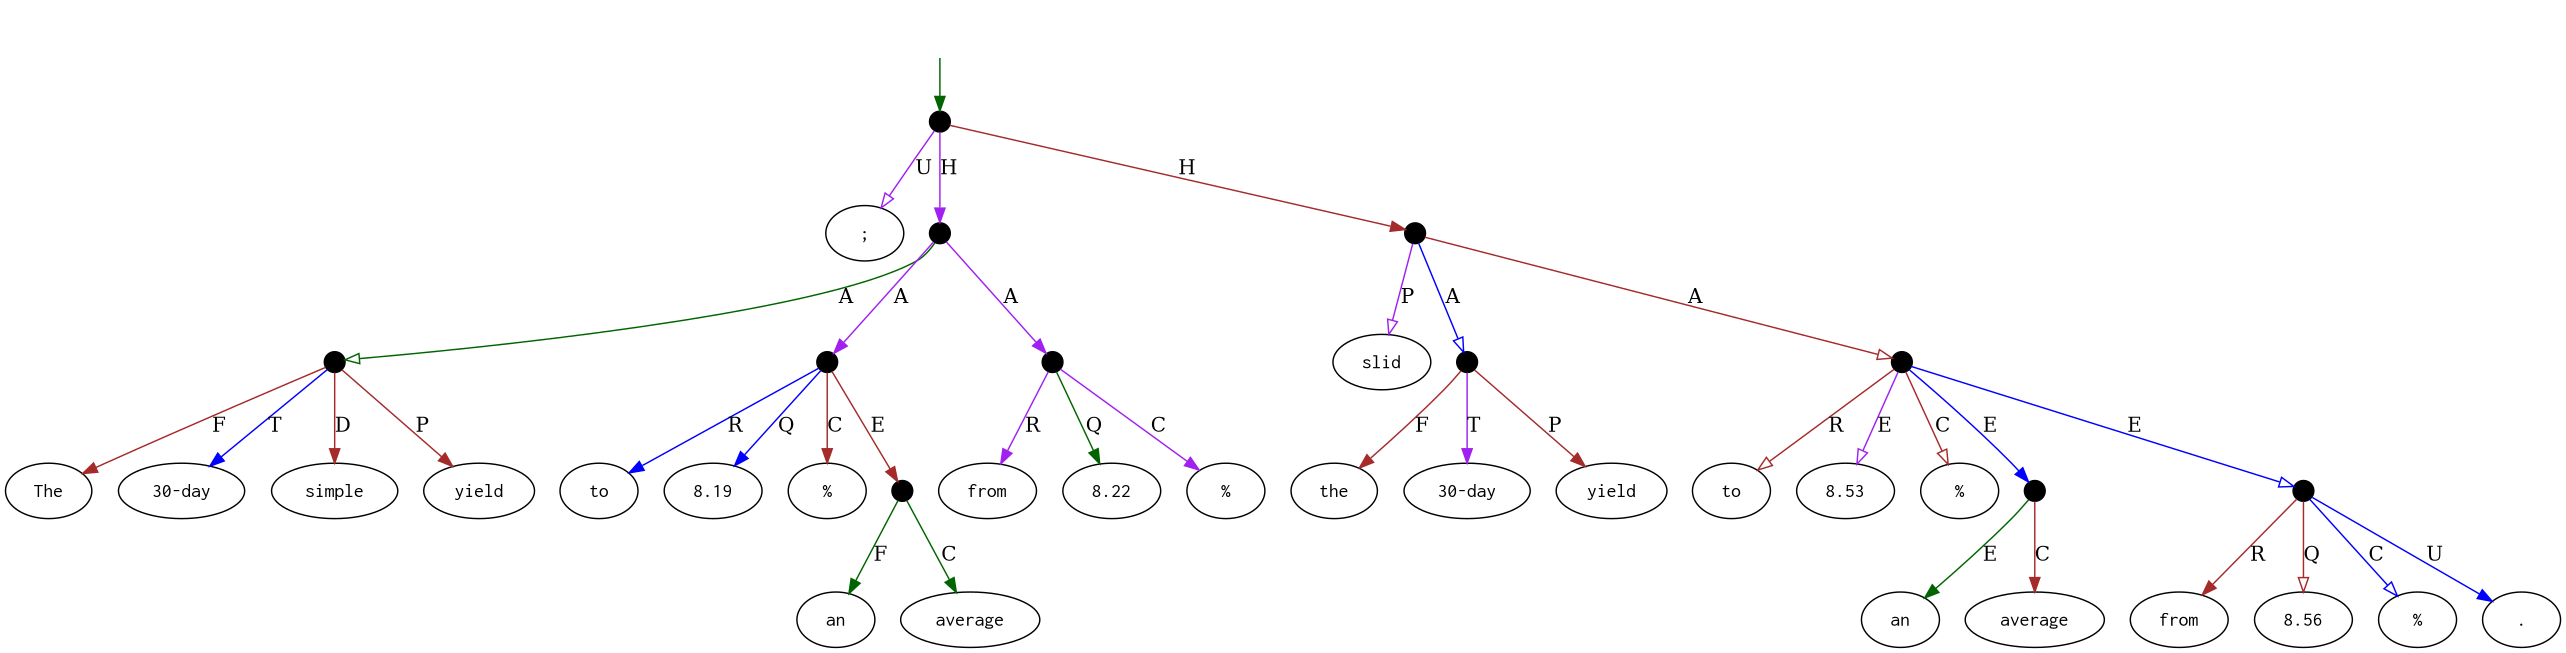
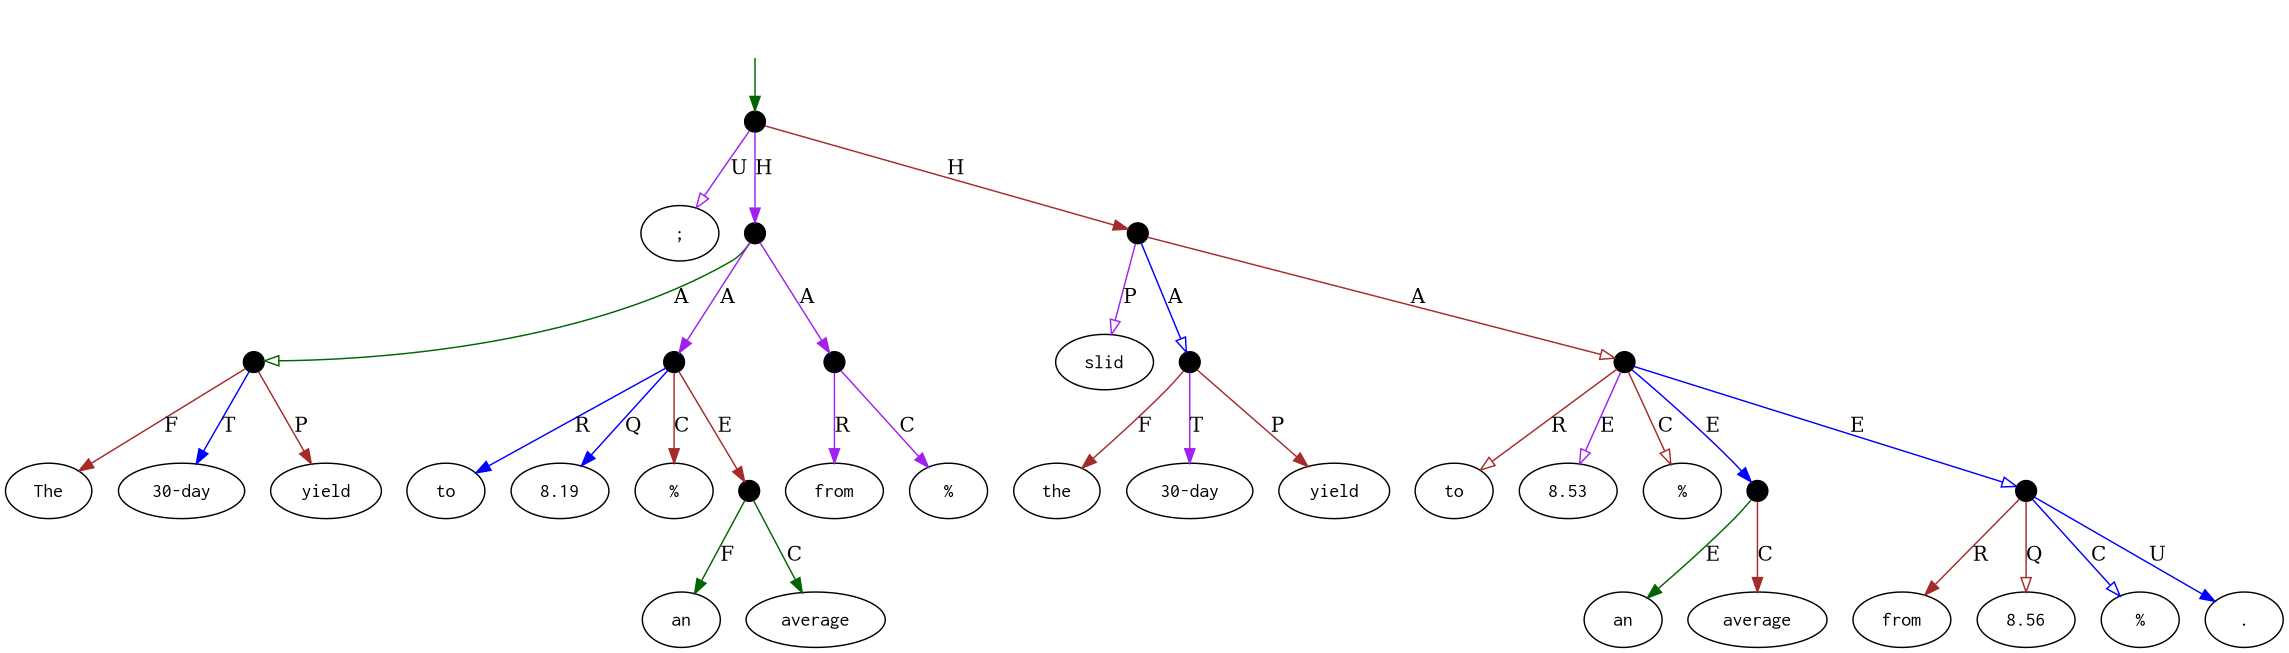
(335, 491) -> none
(1112, 491) -> none
